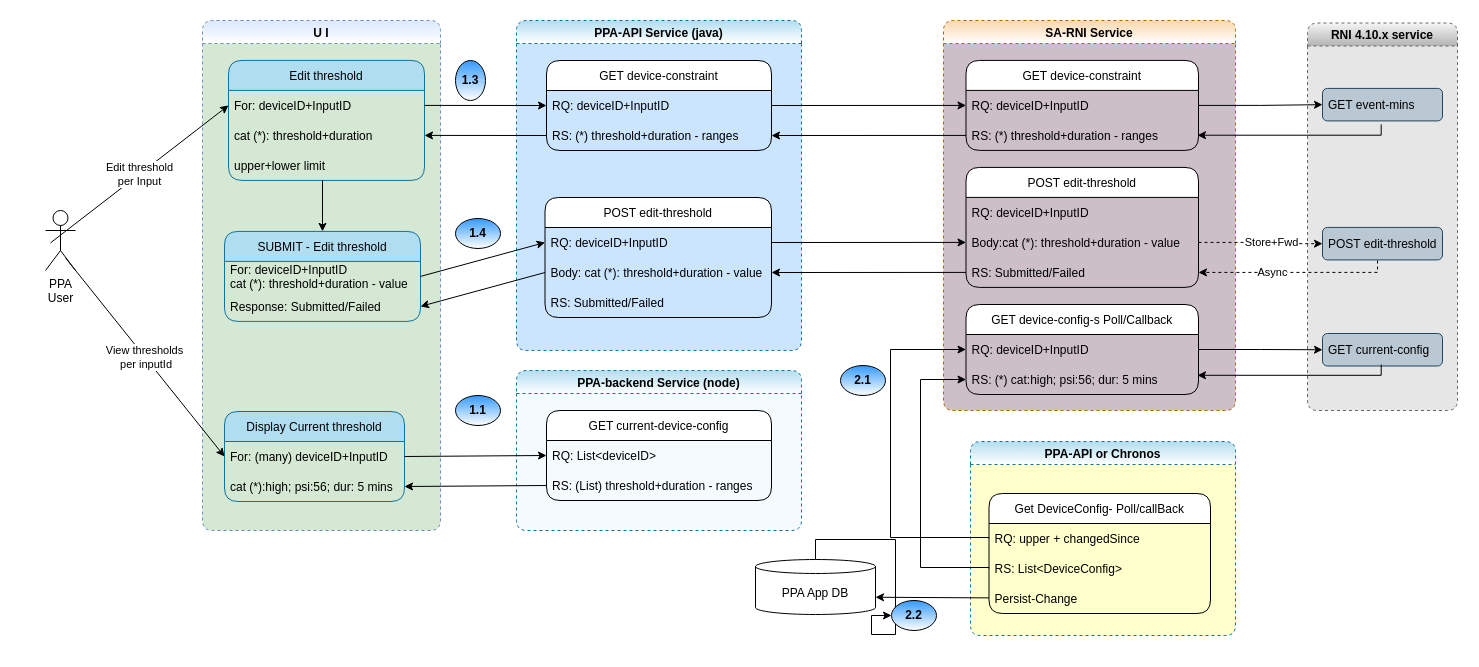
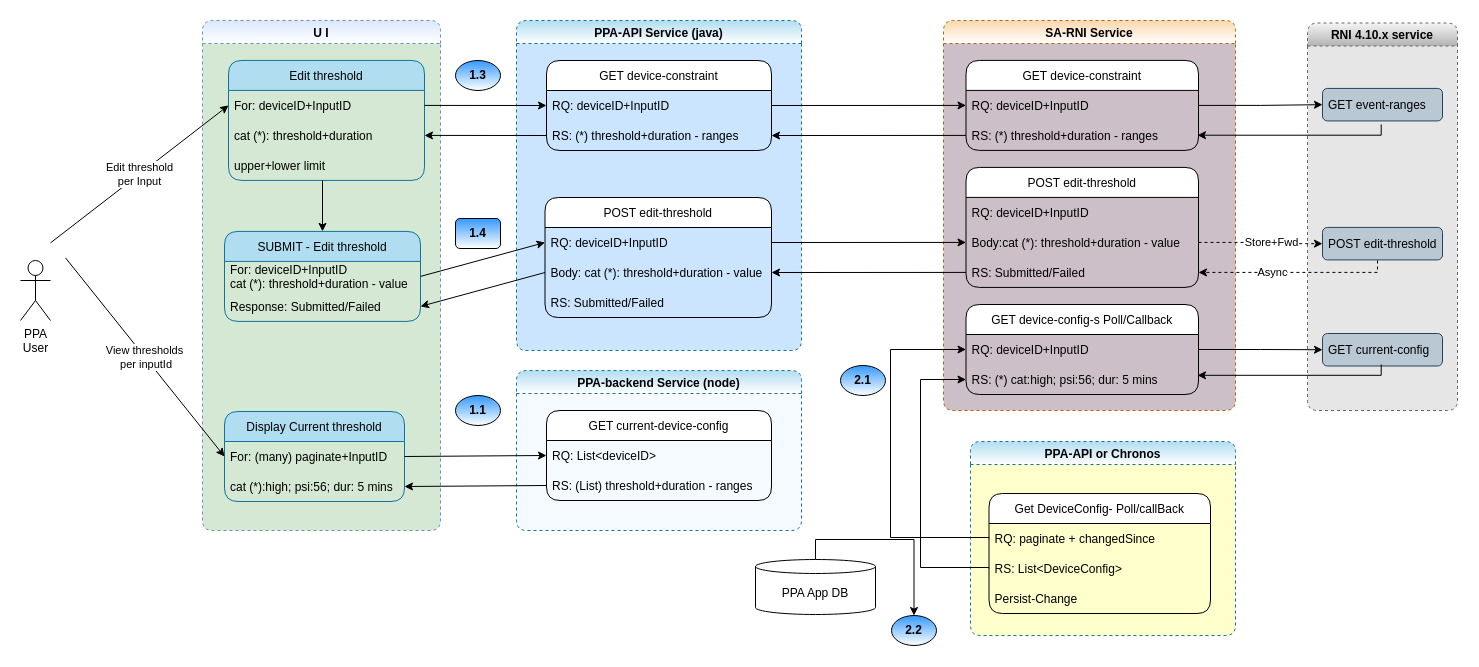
(471, 81) -> (478, 76)
(1372, 105) -> (1380, 105)
(478, 234) -> (478, 234)
(61, 241) -> (36, 291)
(318, 457) -> (318, 457)
(1067, 539) -> (1076, 539)
(935, 598) -> none
(914, 616) -> (914, 631)
